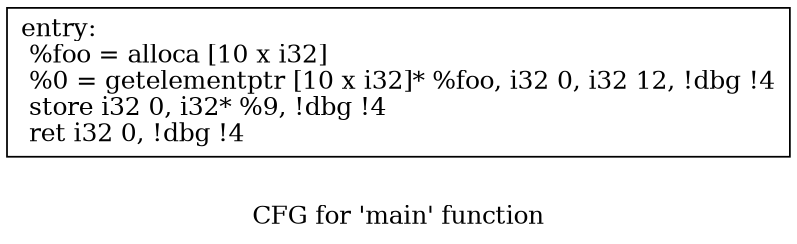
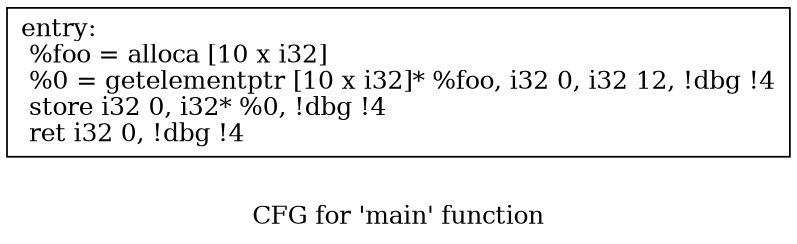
(204, 108) -> (204, 108)
